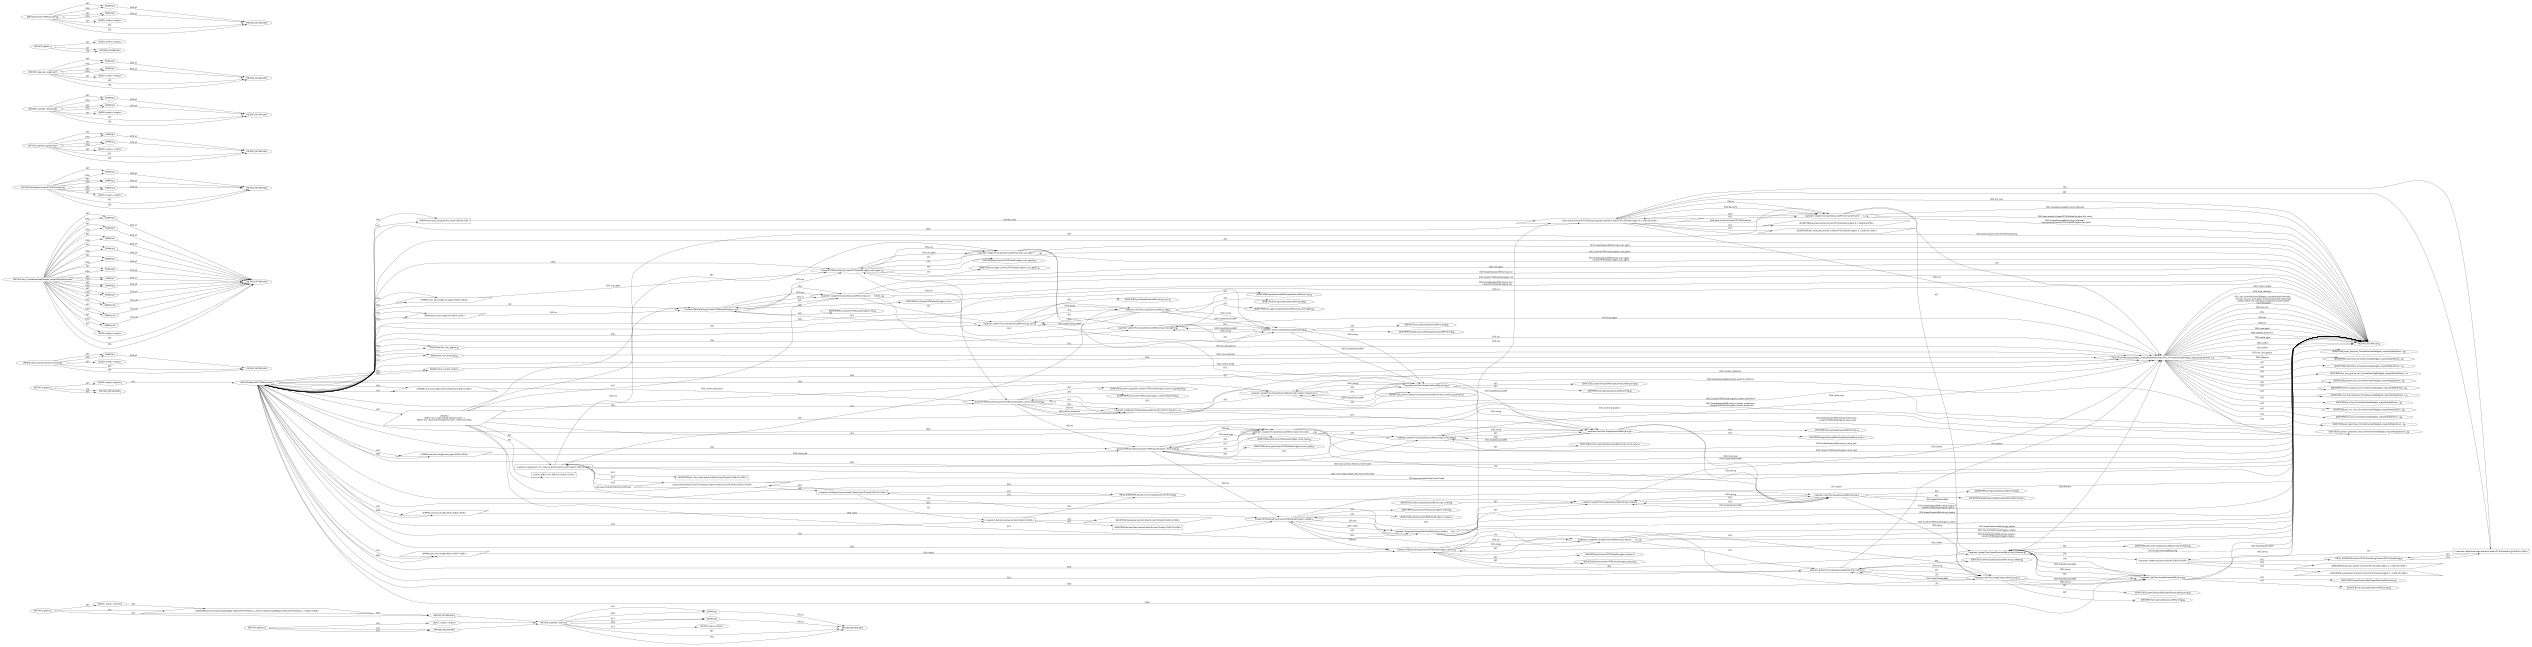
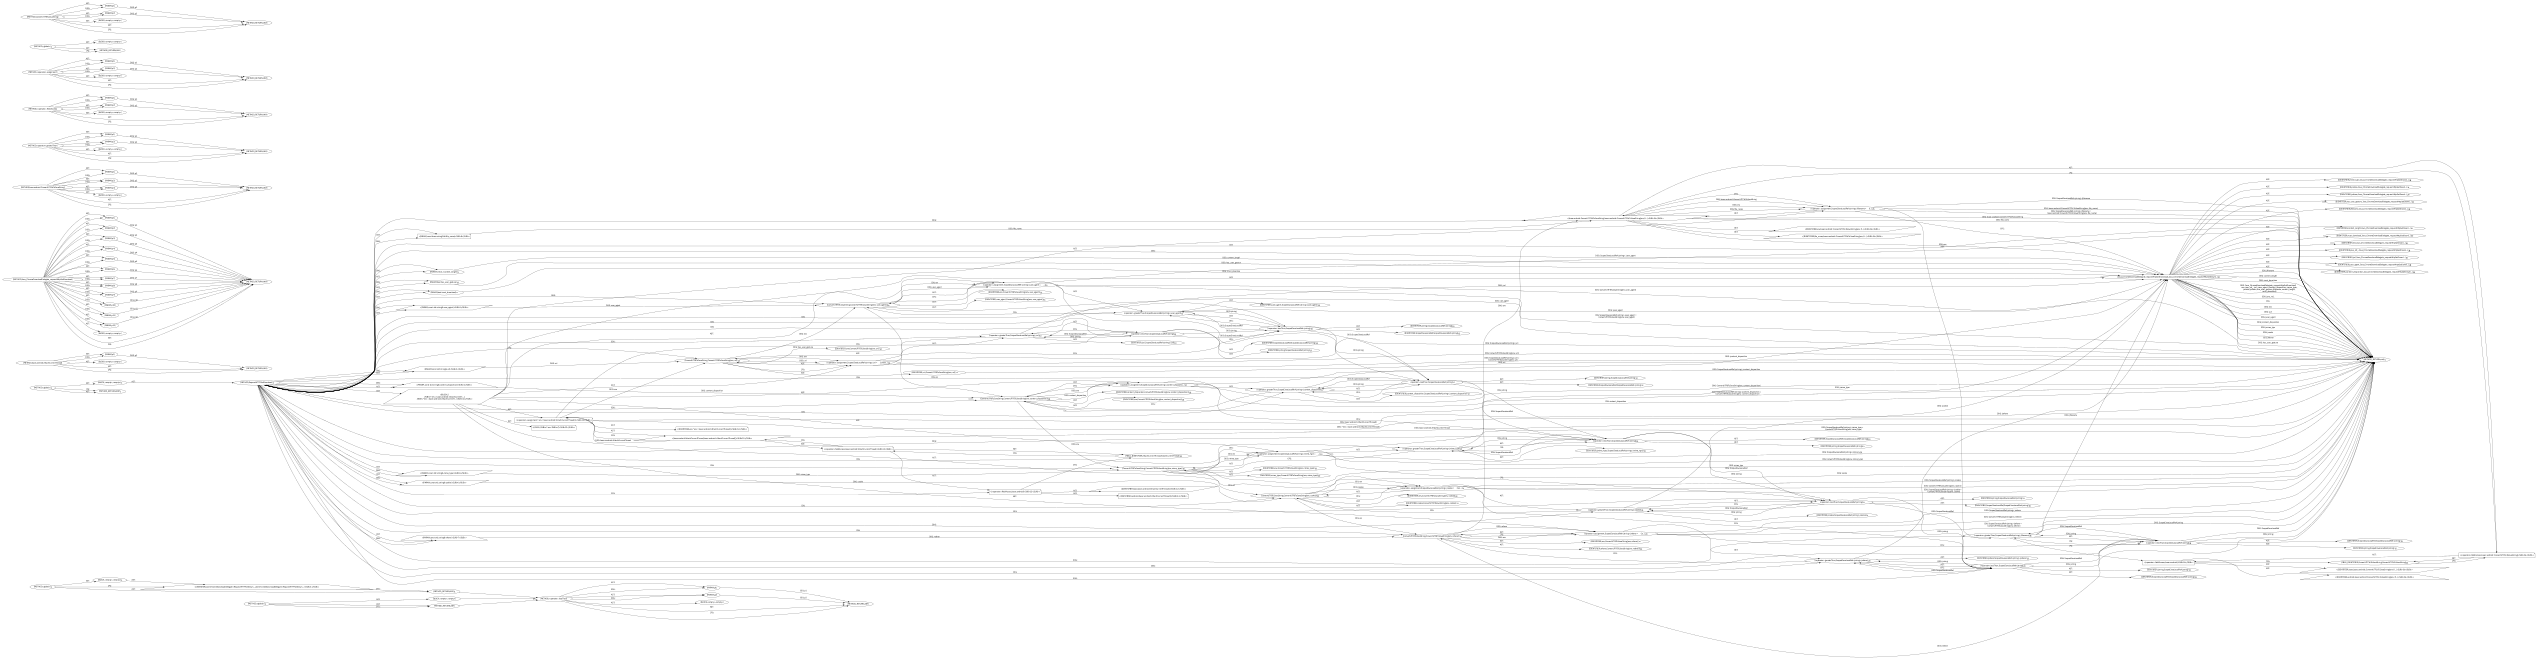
(800, 314) -> (803, 347)
(1516, 503) -> (1721, 521)
(2163, 546) -> none
(444, 554) -> (444, 538)
